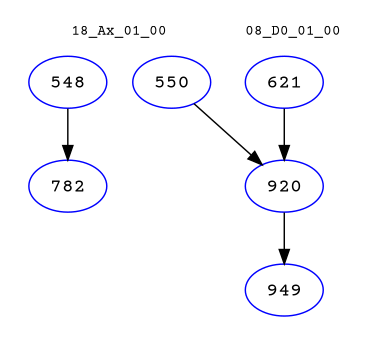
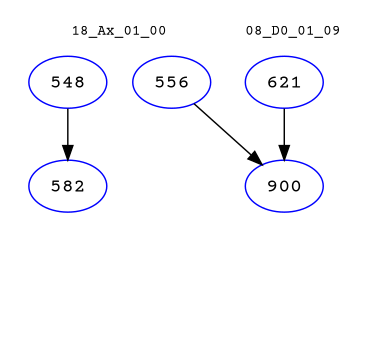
(294, 31) -> (294, 31)
(172, 82) -> (172, 82)
(68, 186) -> (68, 186)
(284, 186) -> (284, 186)
(284, 290) -> none
